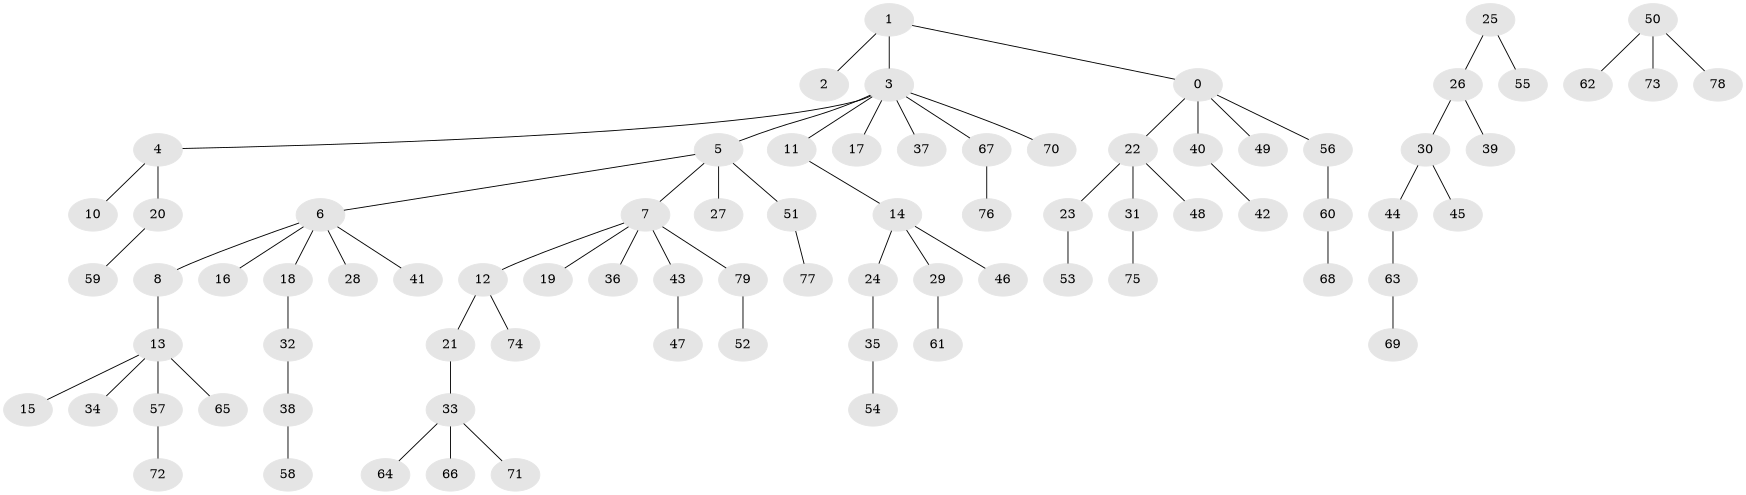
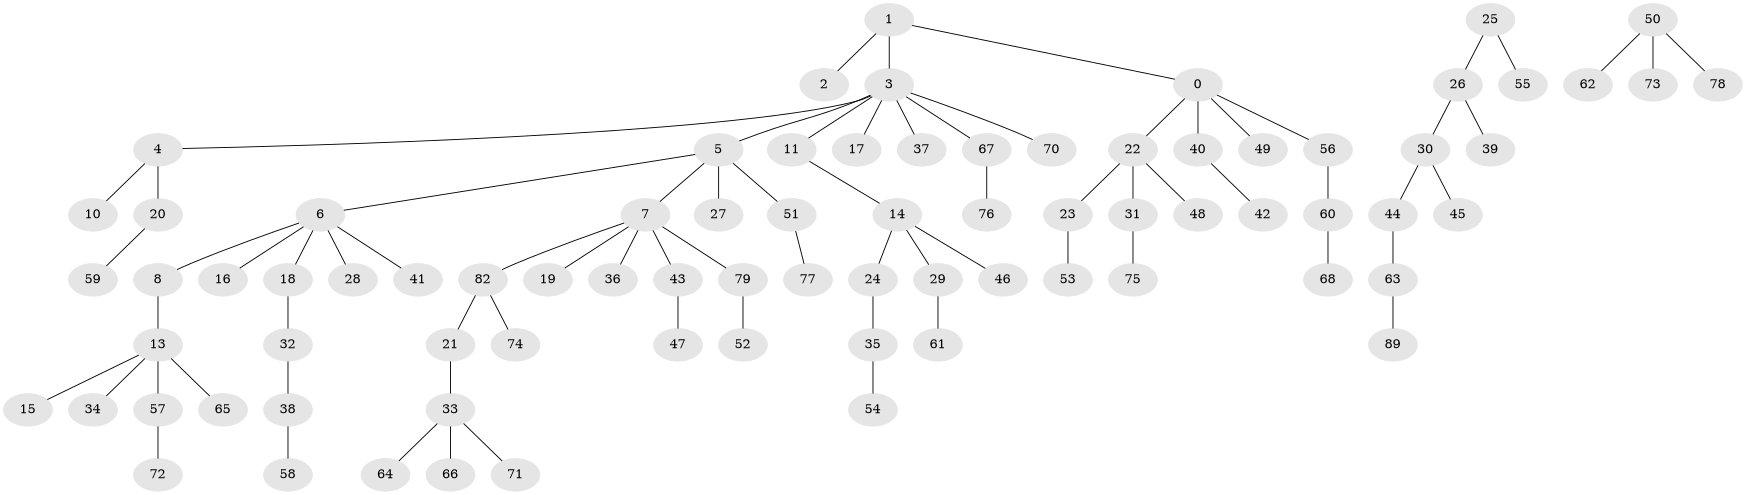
(483, 280) -> (483, 280)
(1393, 345) -> (1393, 345)
